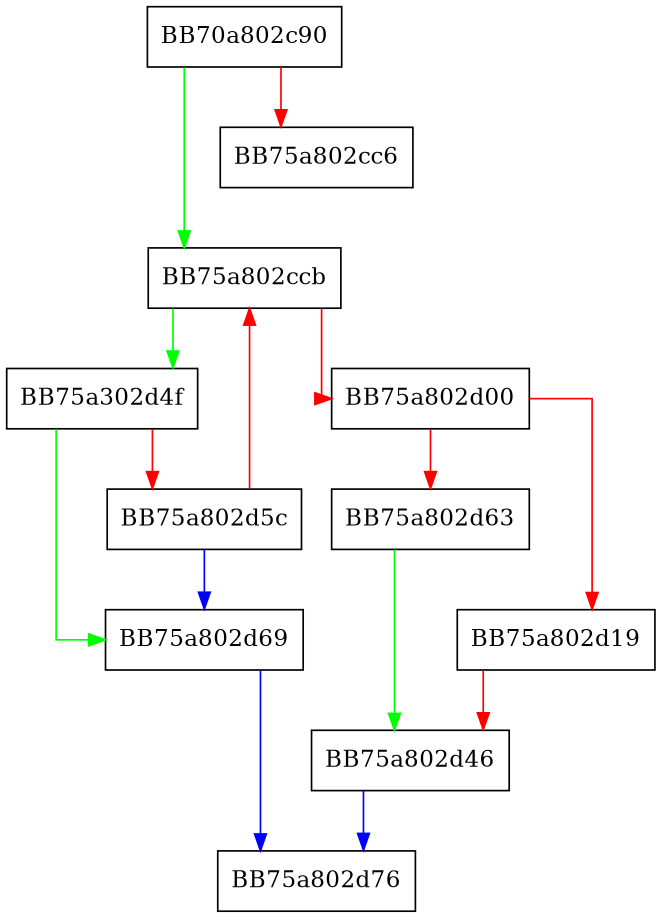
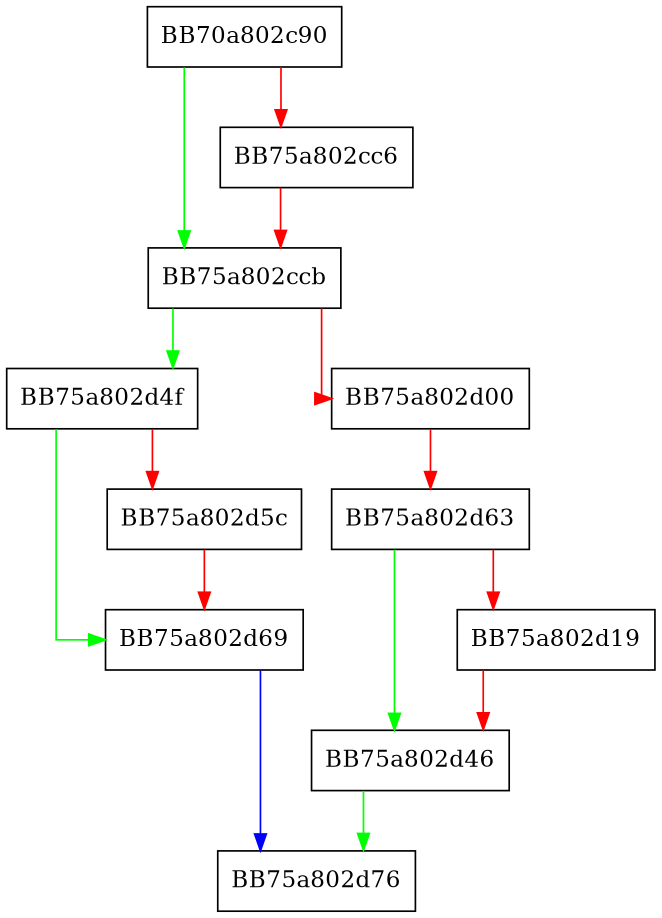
(102, 399) -> (102, 399)
(250, 407) -> (281, 209)
(592, 464) -> (493, 571)
(204, 571) -> (204, 571)
(363, 812) -> (363, 812)
